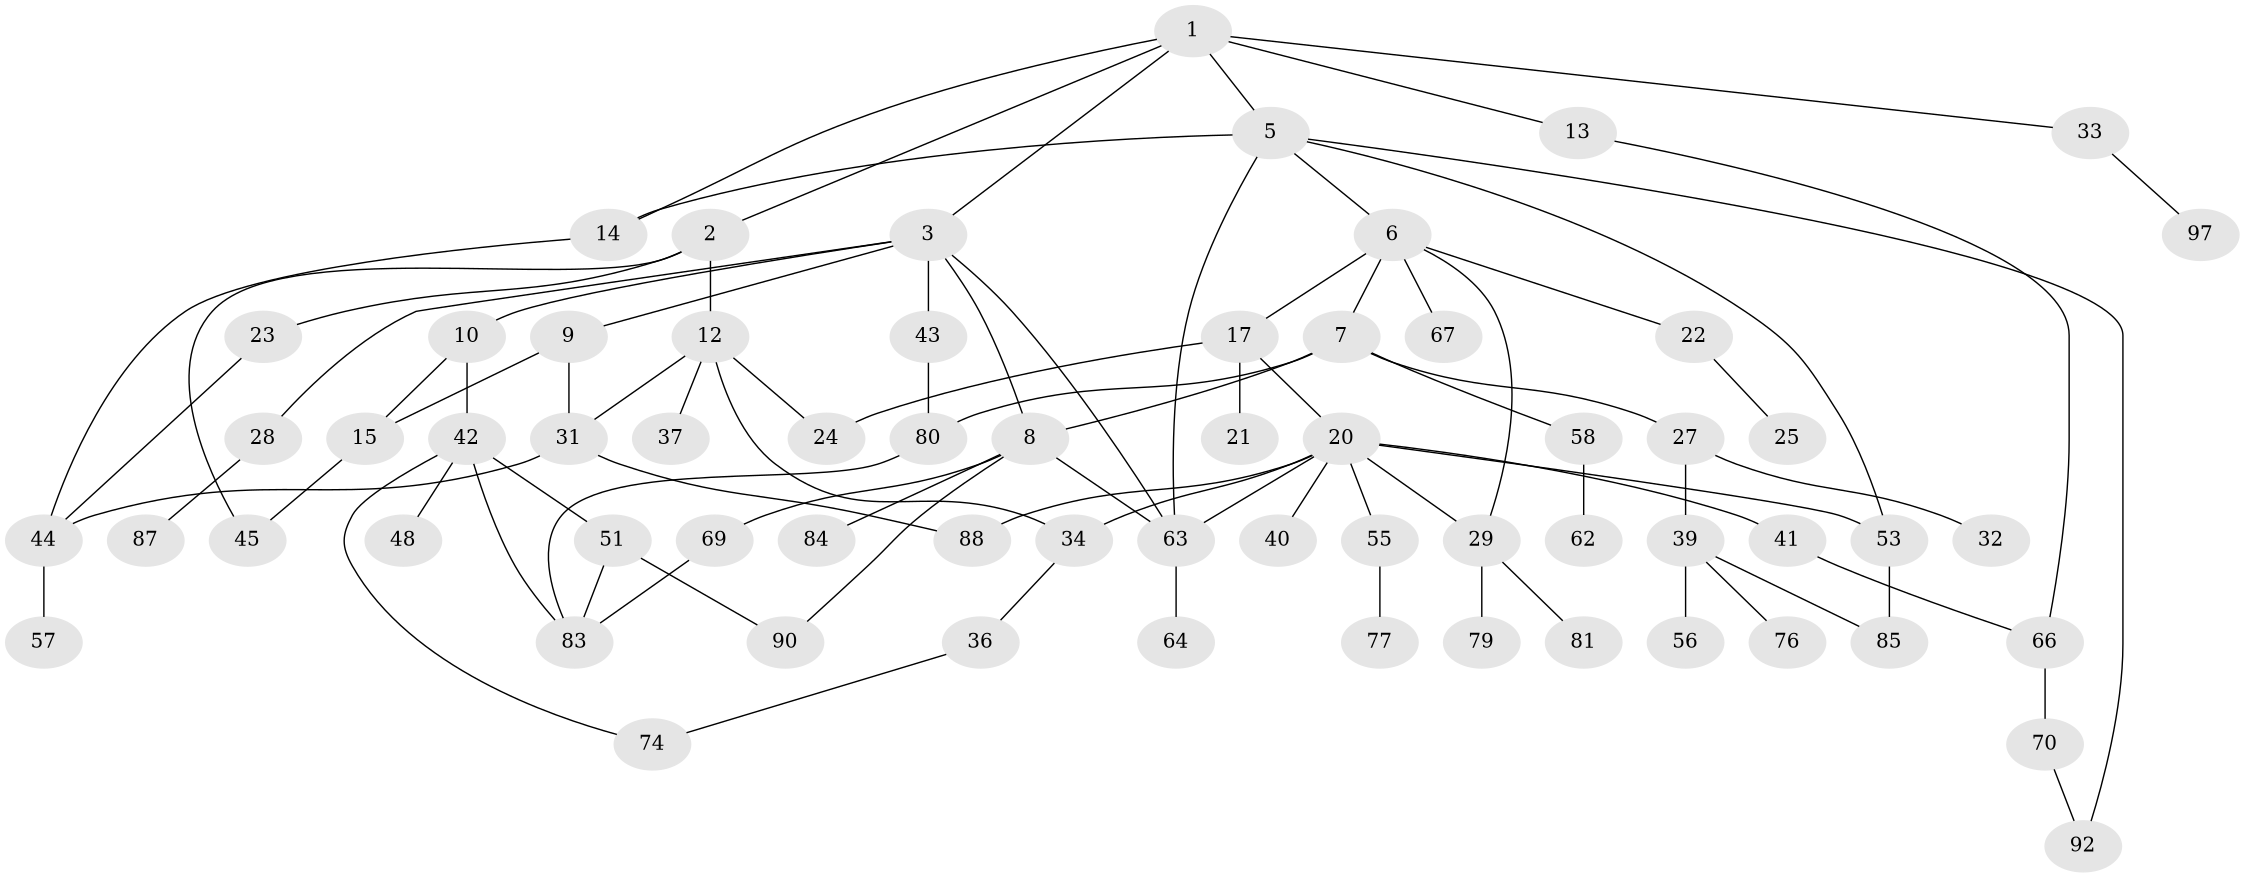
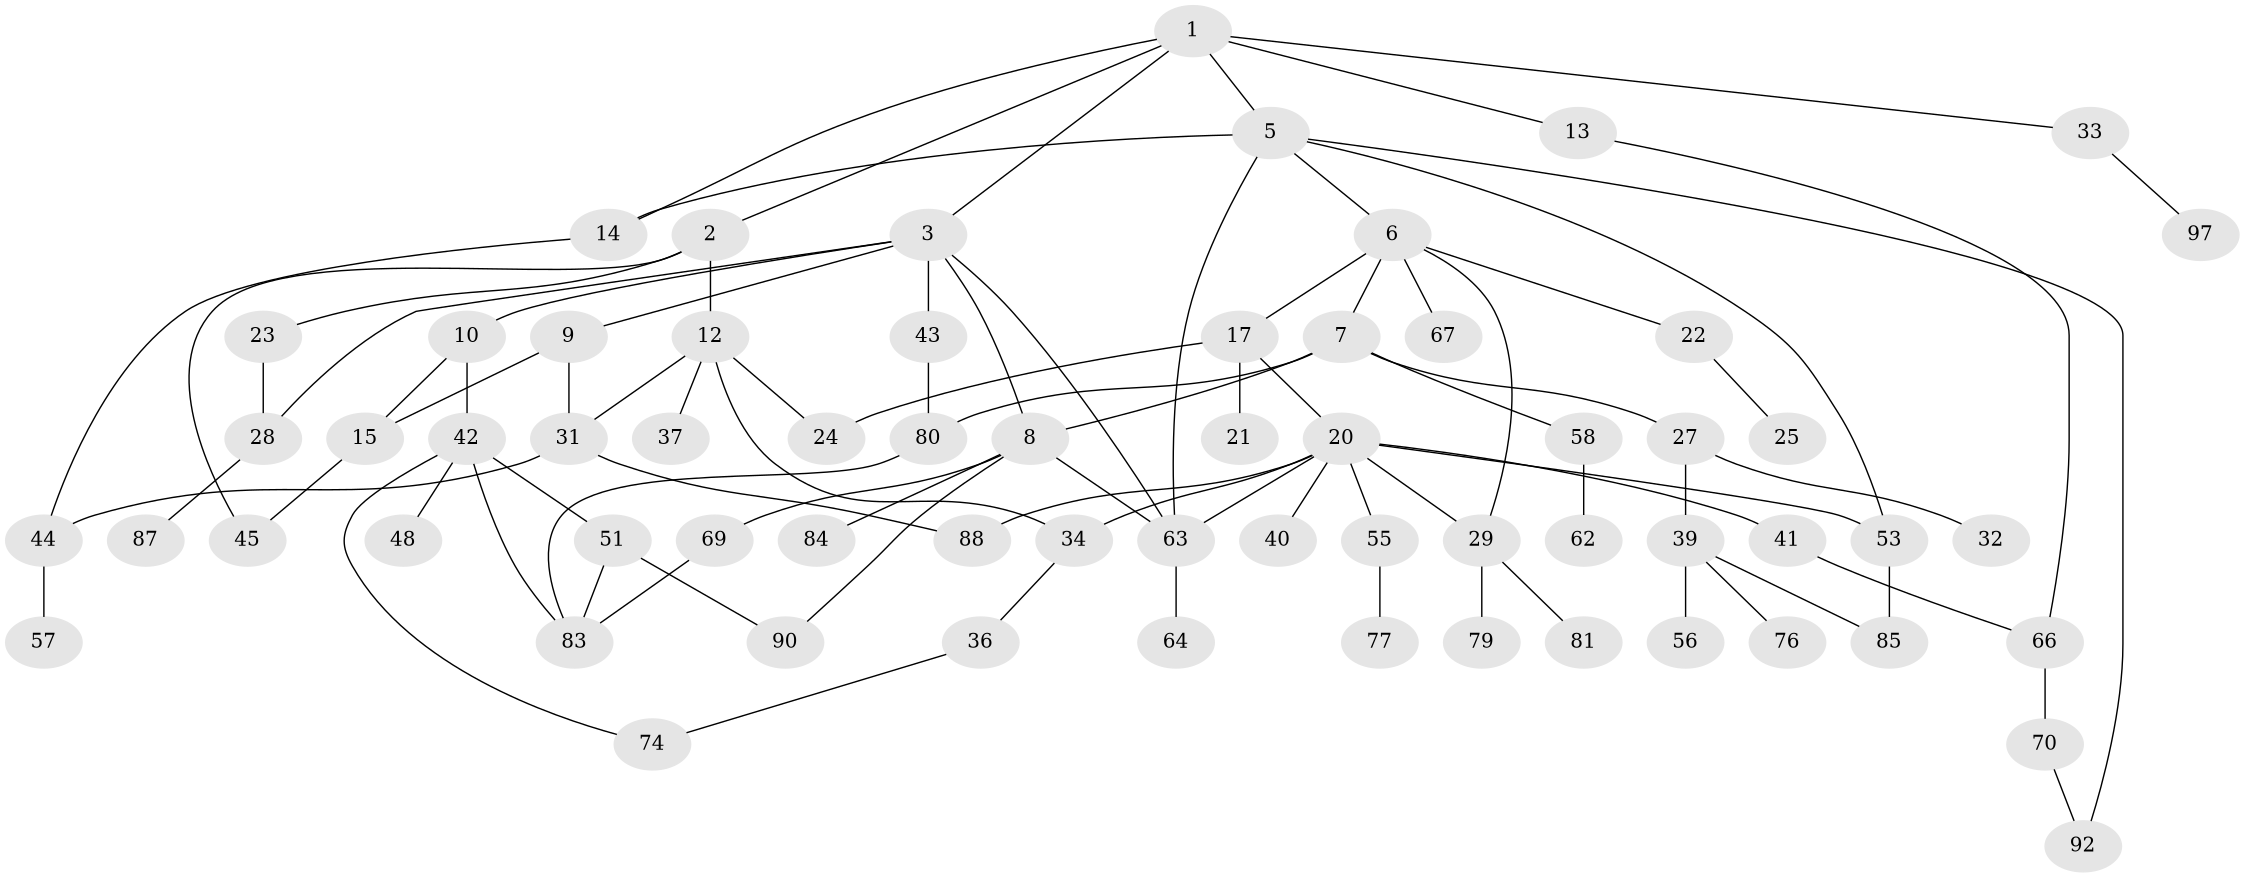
(154, 439) -> (263, 388)
